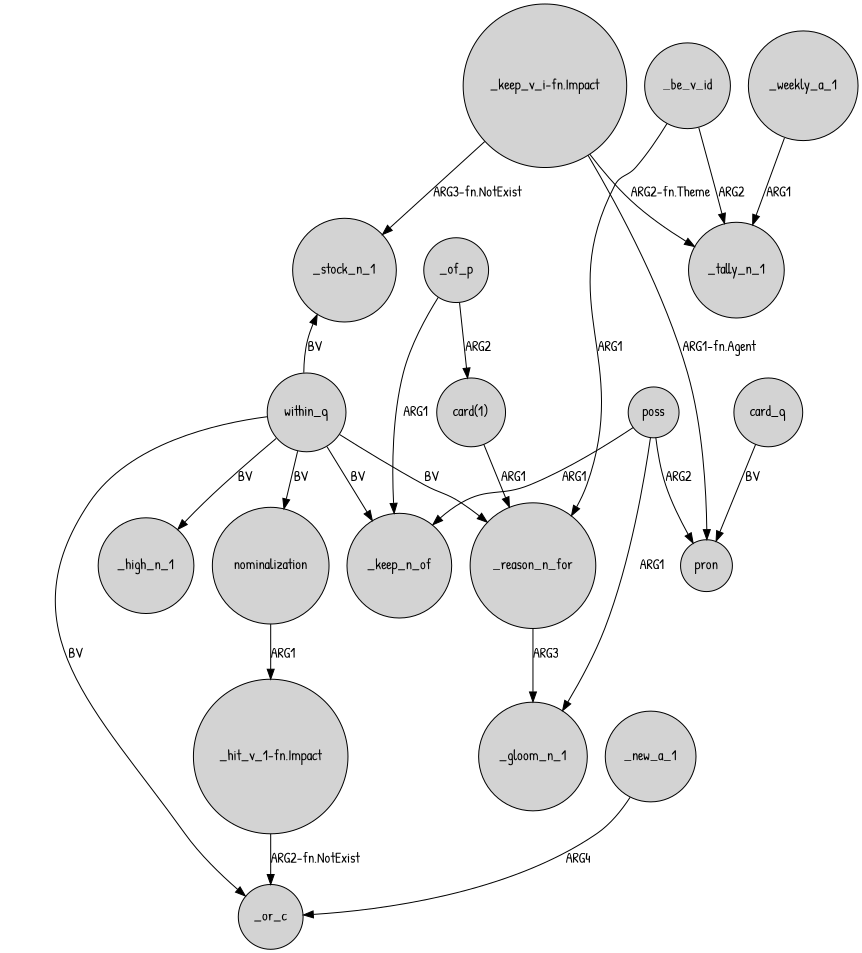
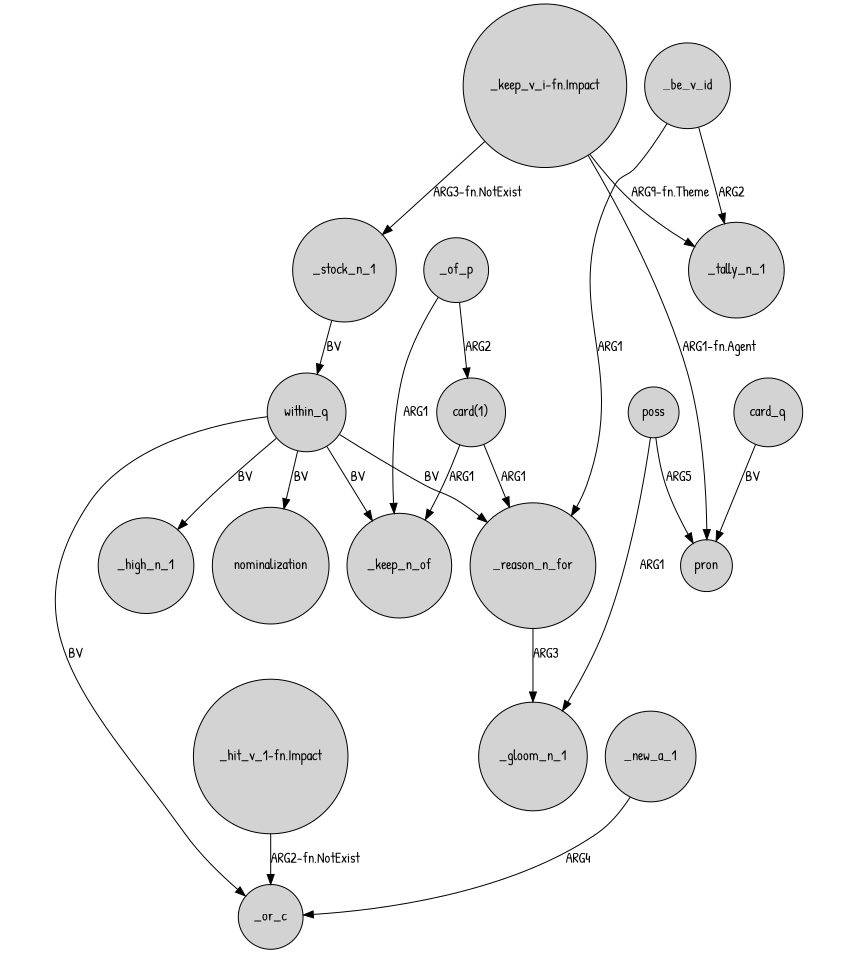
(803, 86) -> none
(671, 193) -> (671, 193)
(306, 348) -> (326, 343)
(679, 477) -> (679, 477)
(539, 481) -> (446, 478)
(271, 647) -> none
